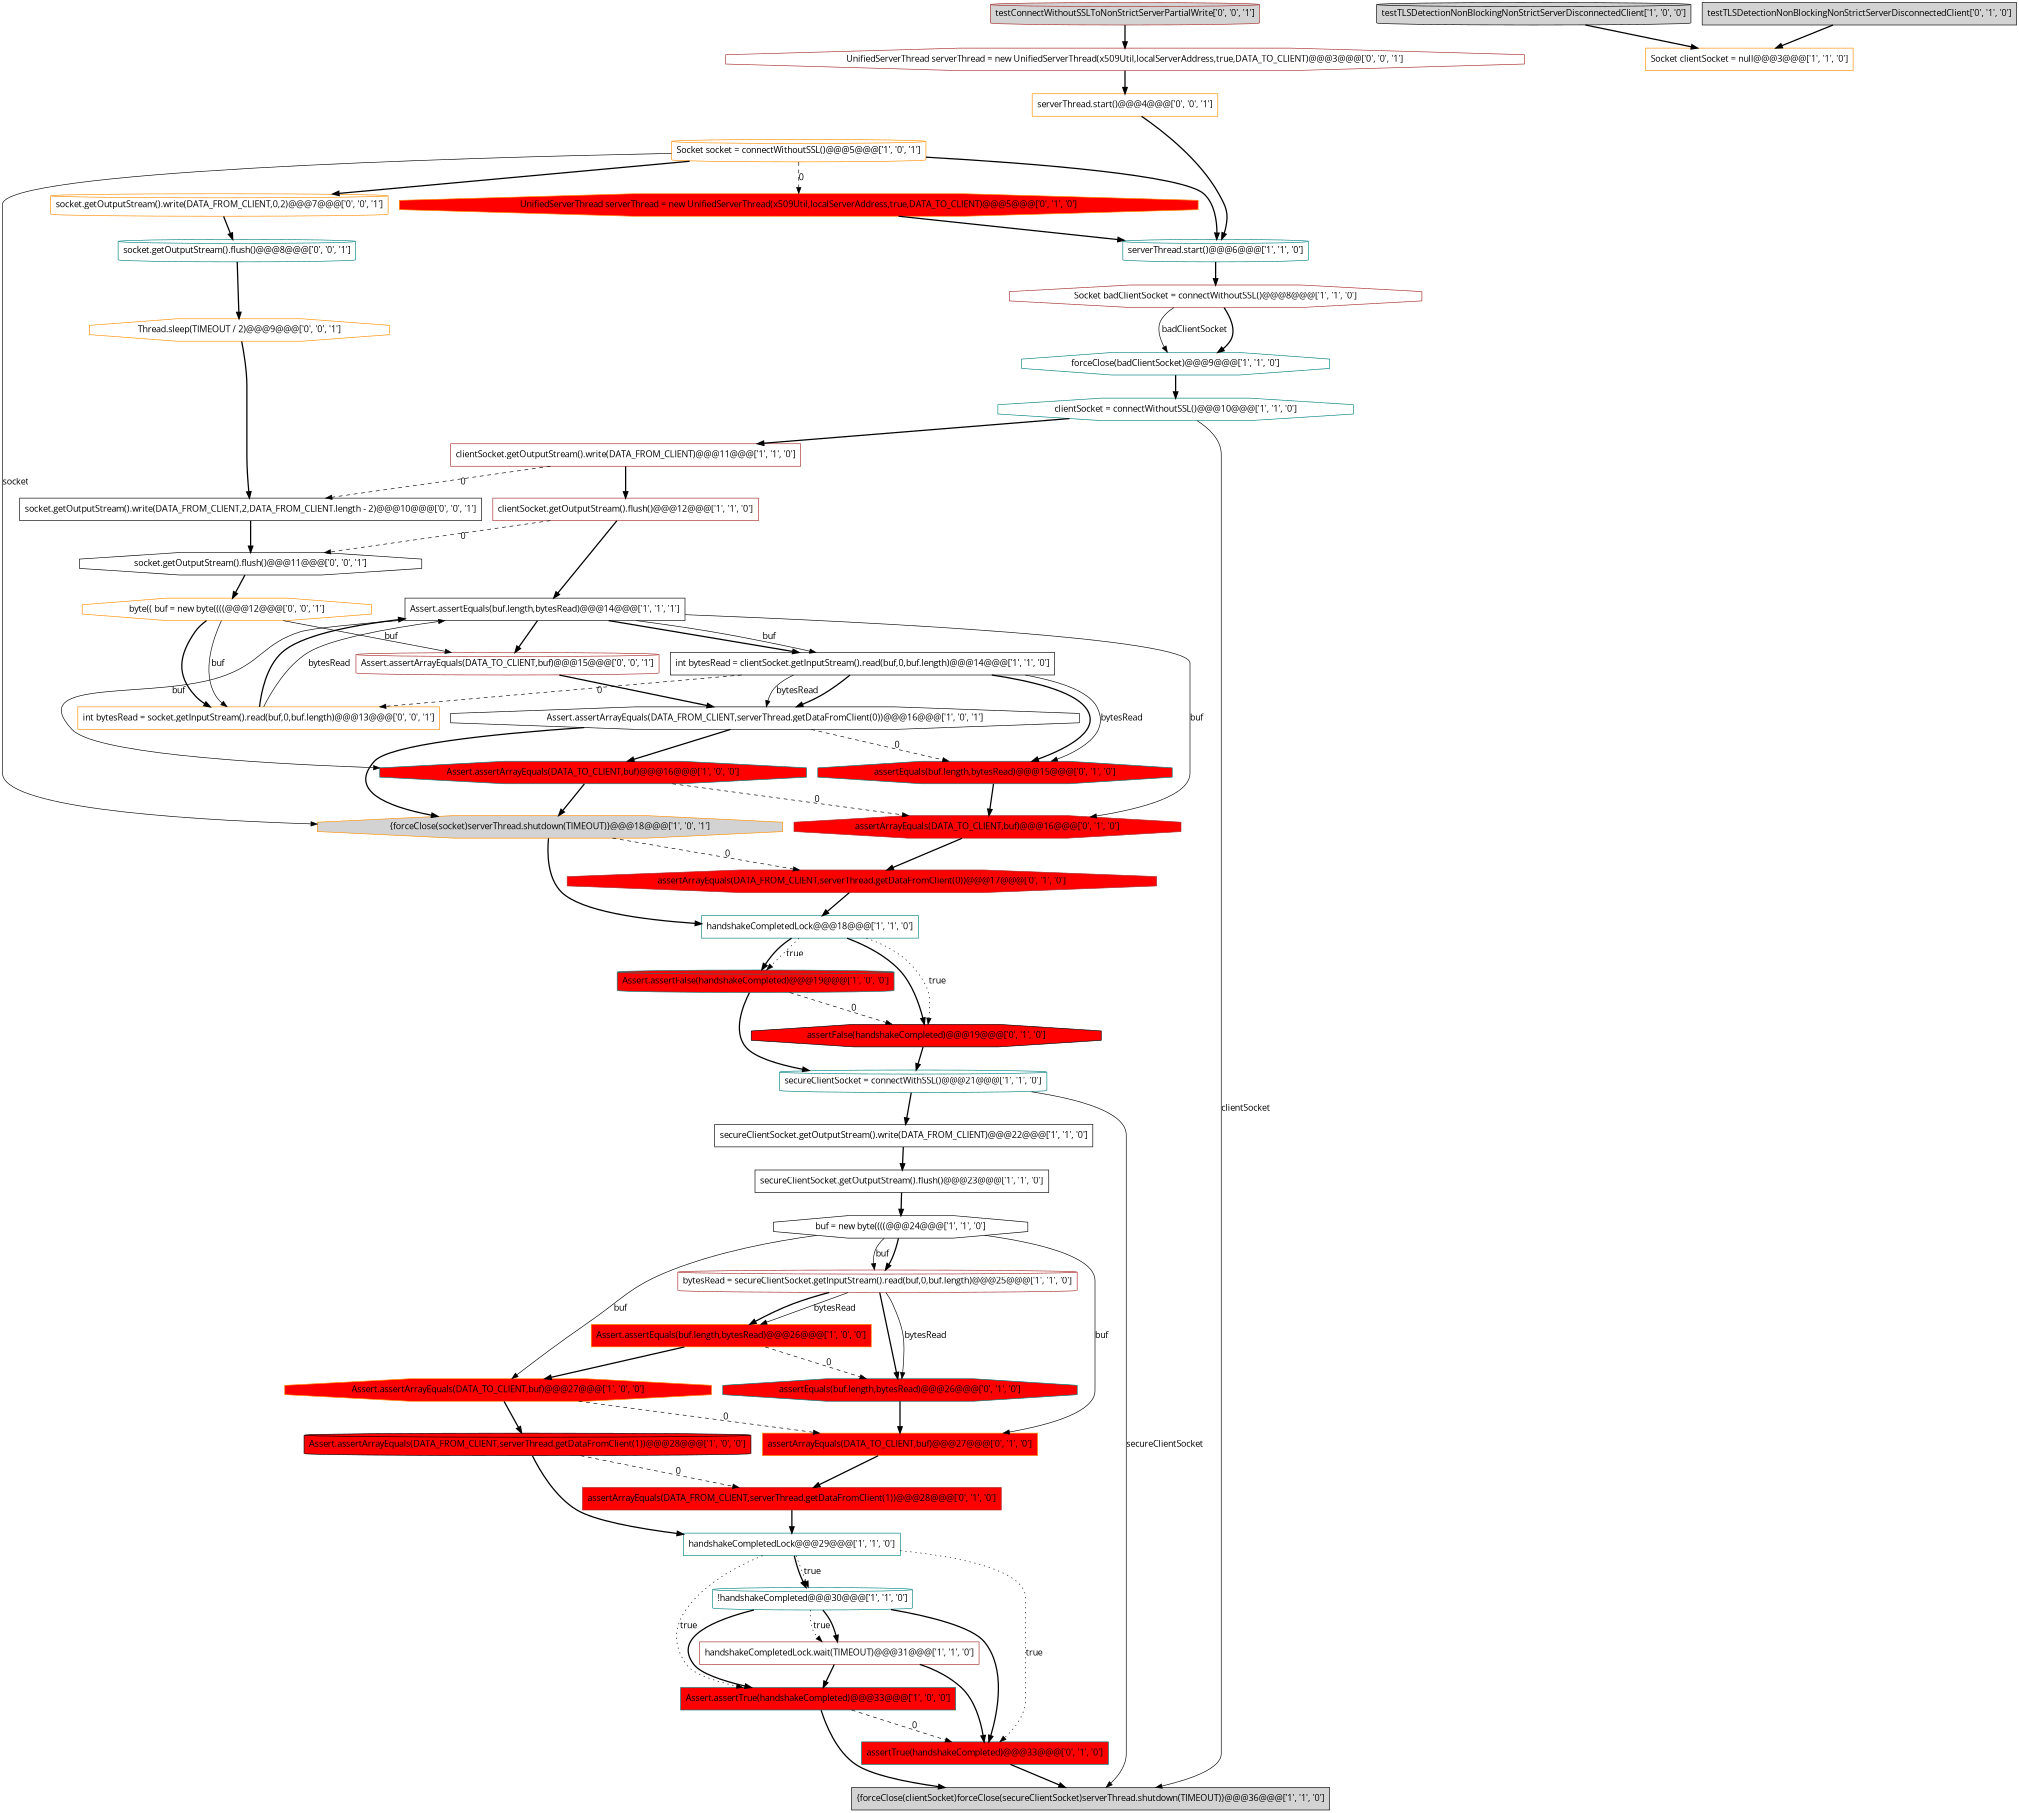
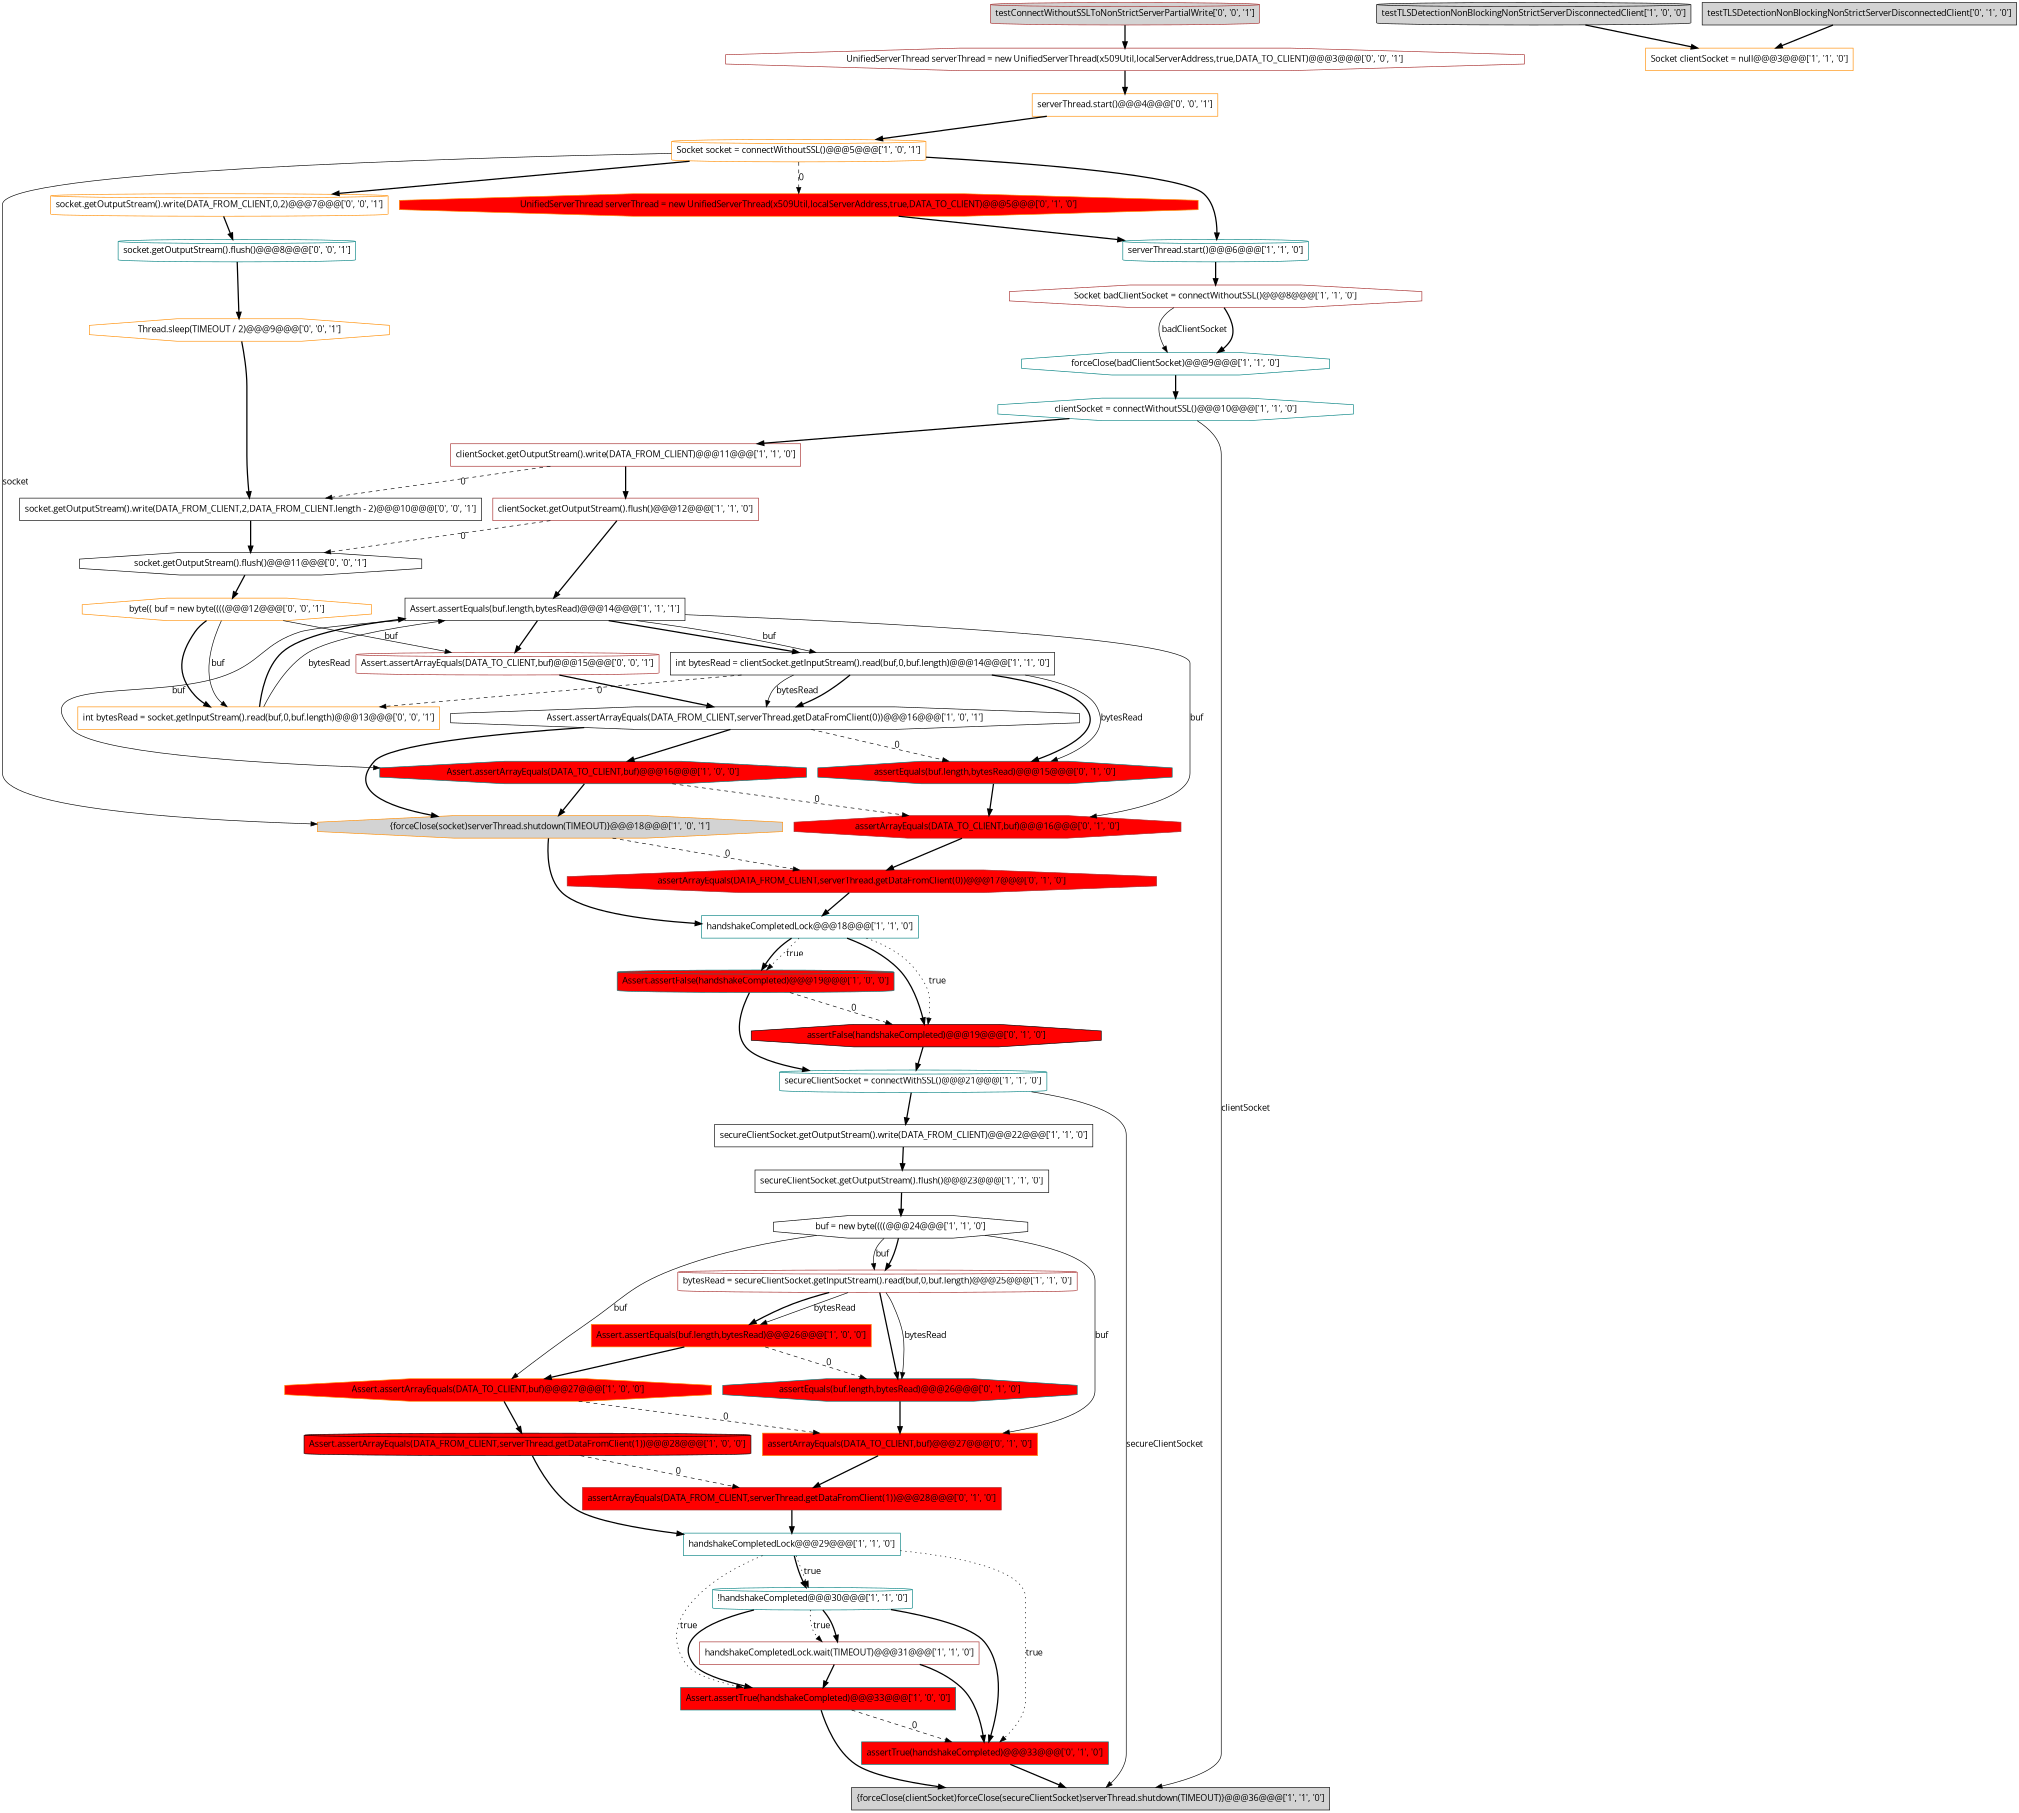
(1199, 166) -> (965, 127)
